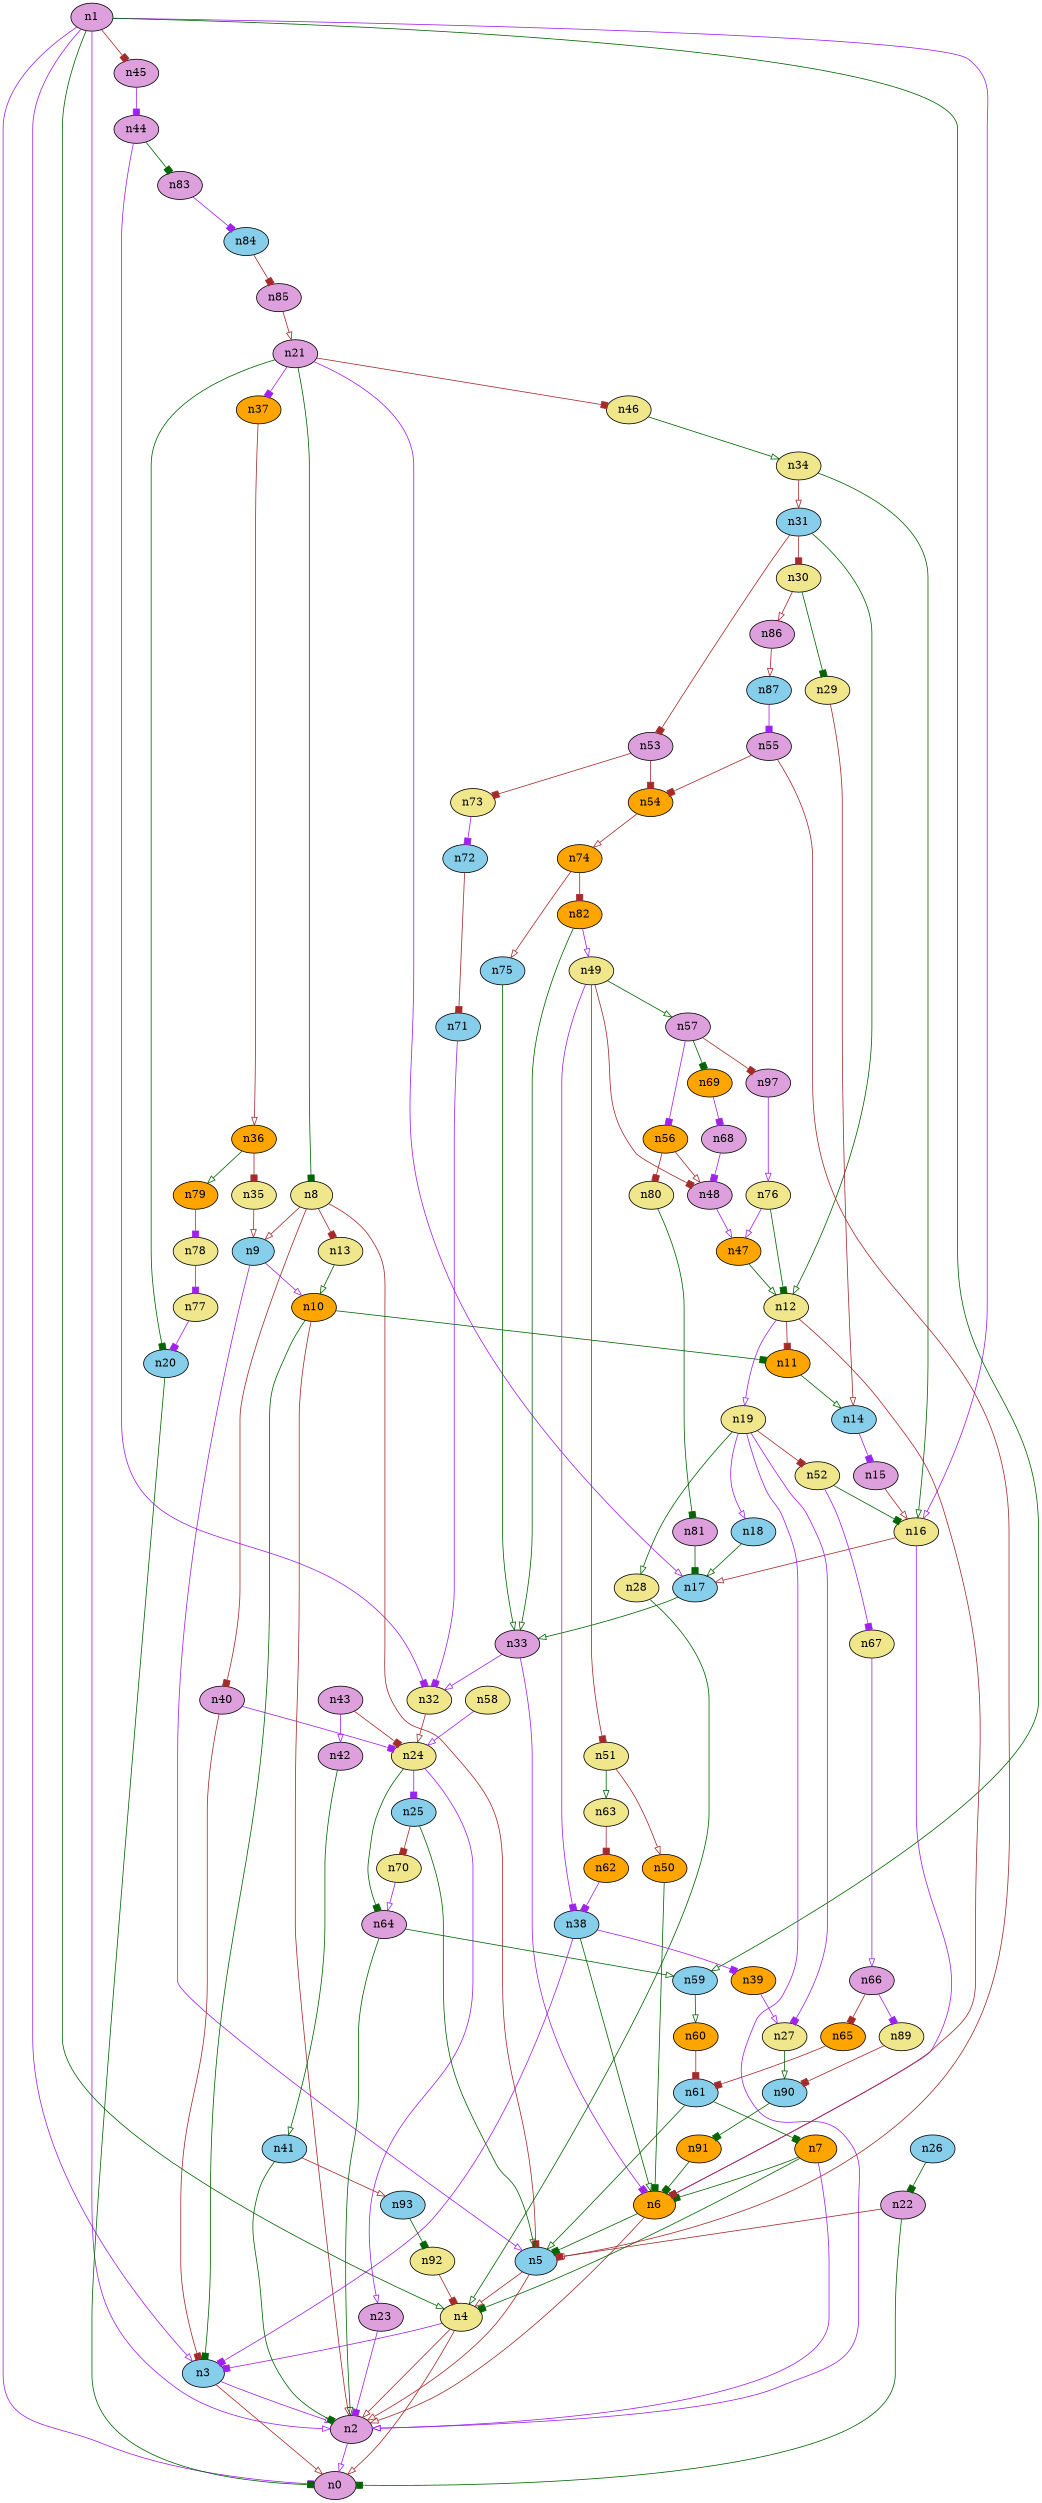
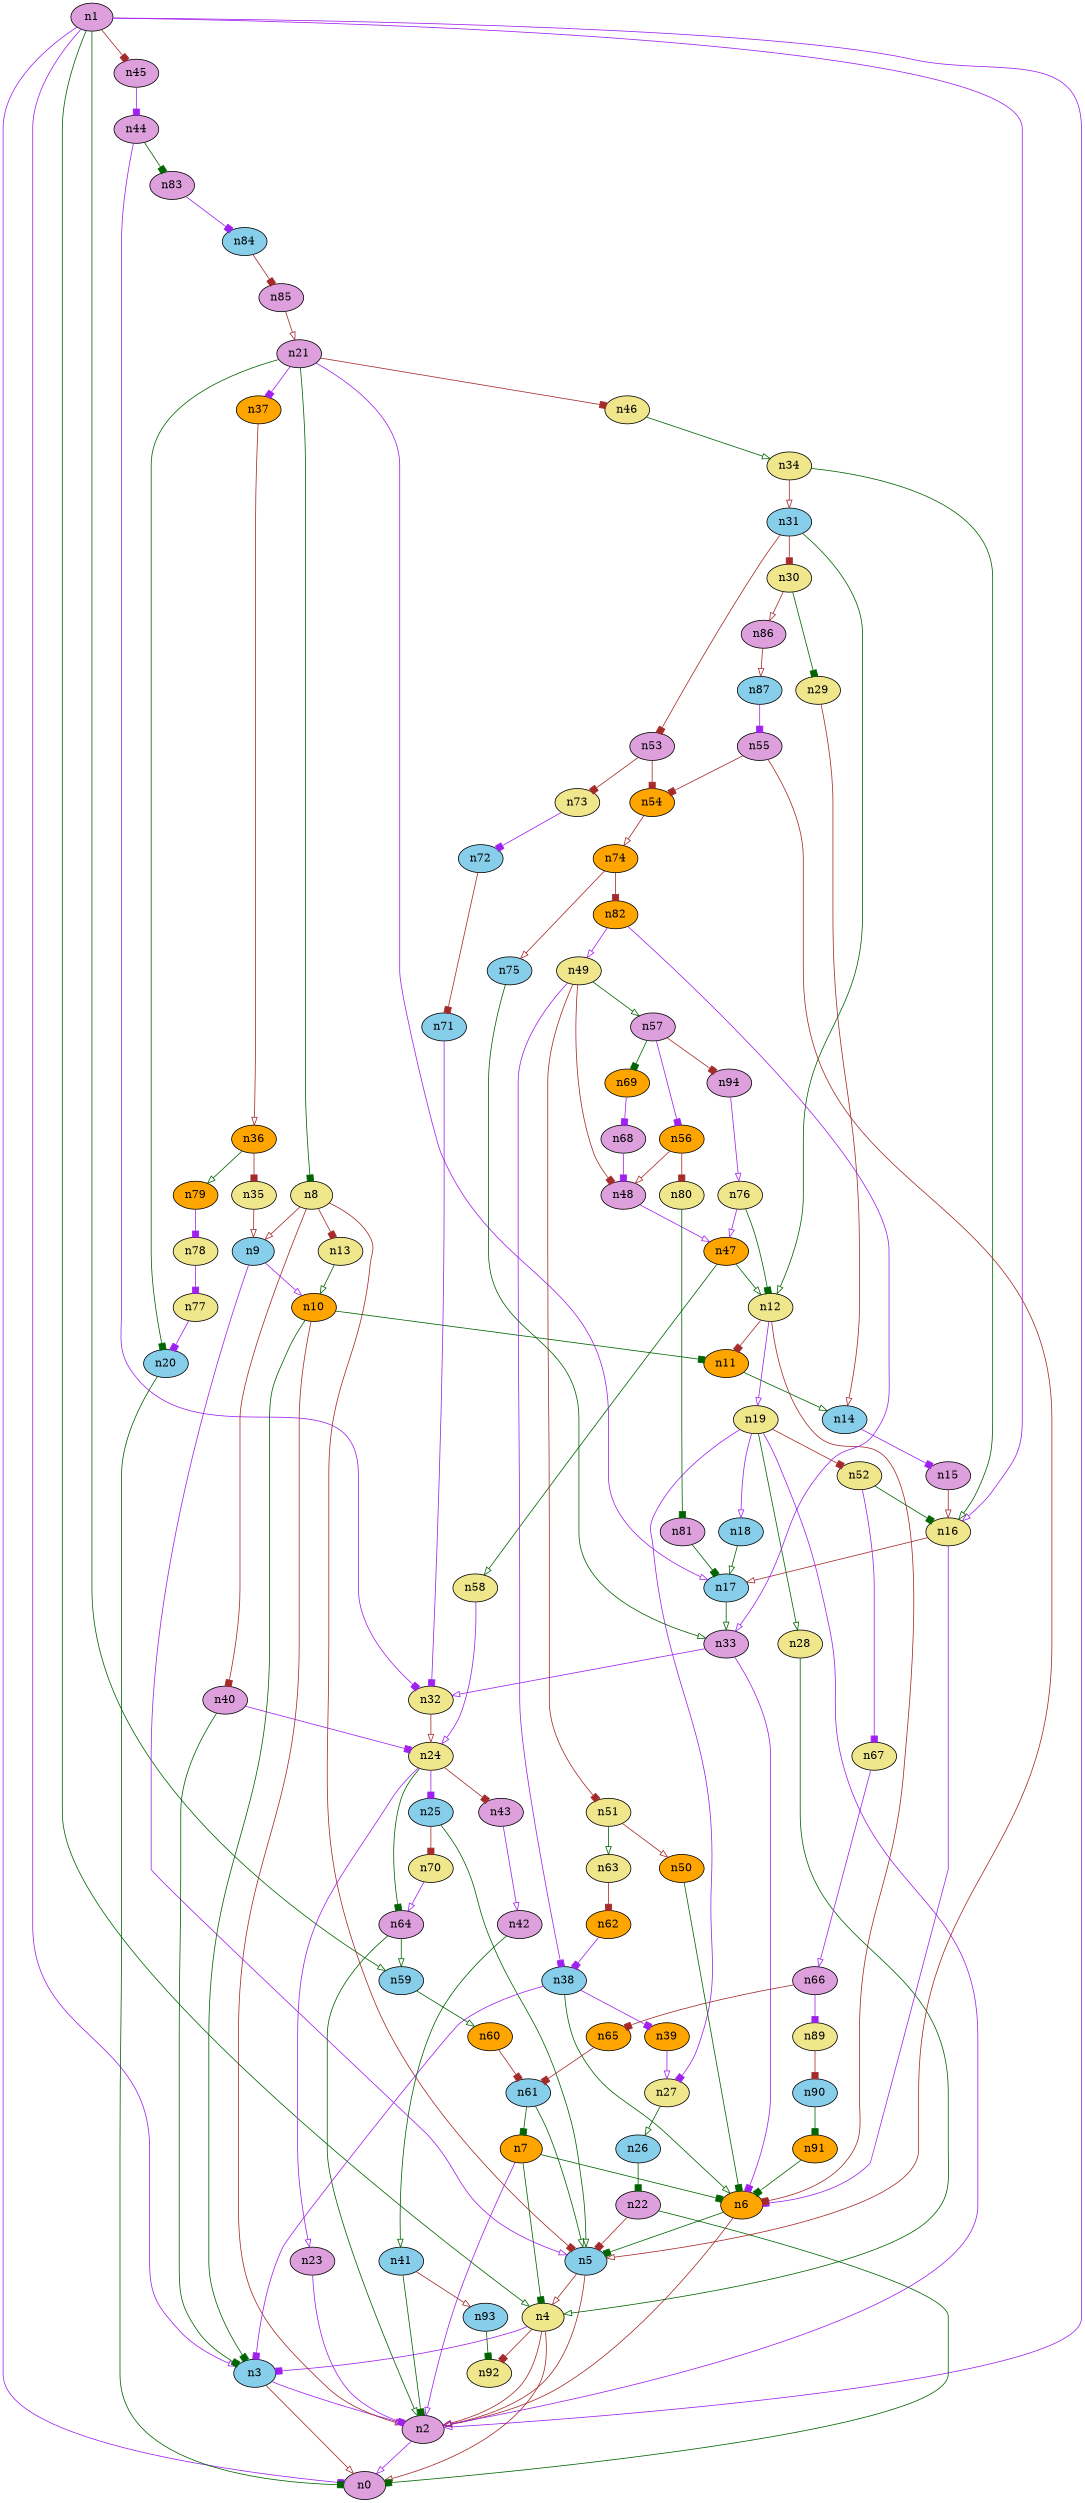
(768, 1083) -> (729, 1083)
(532, 1272) -> (889, 1253)
none -> (602, 1416)
(374, 1726) -> (463, 1782)
(204, 2034) -> (179, 2043)
(785, 2057) -> (654, 2117)
(445, 2286) -> (519, 2342)
